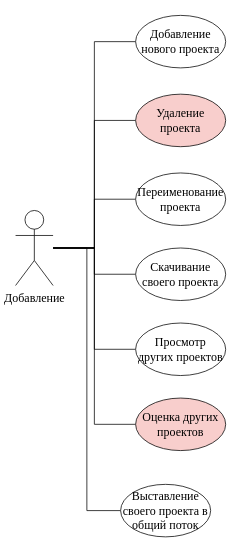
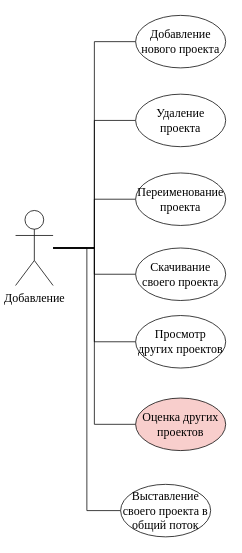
(180, 120) -> (180, 120)
(180, 349) -> (180, 342)
